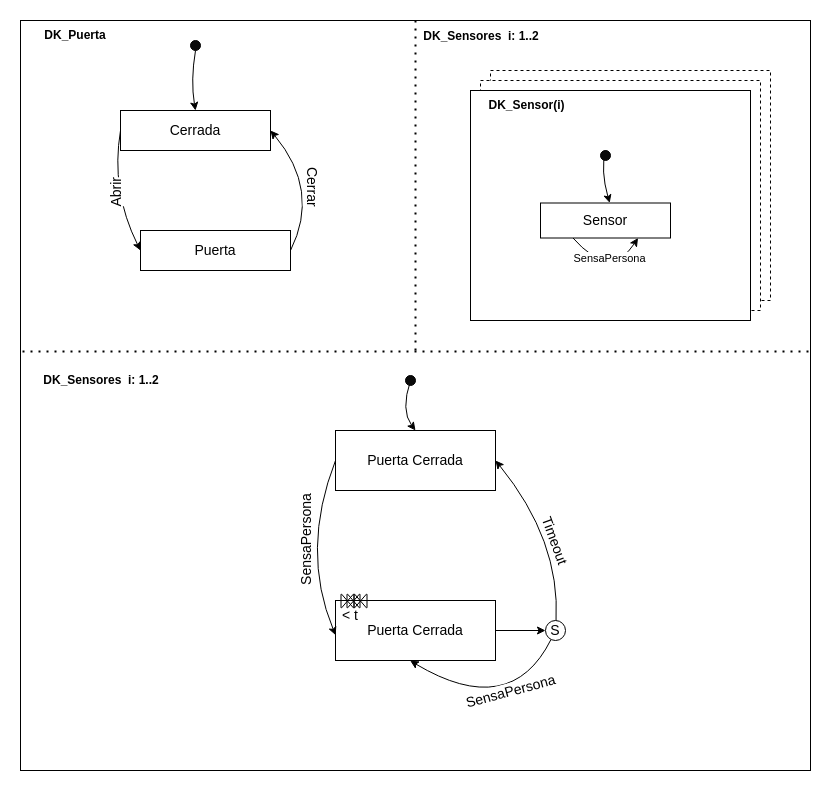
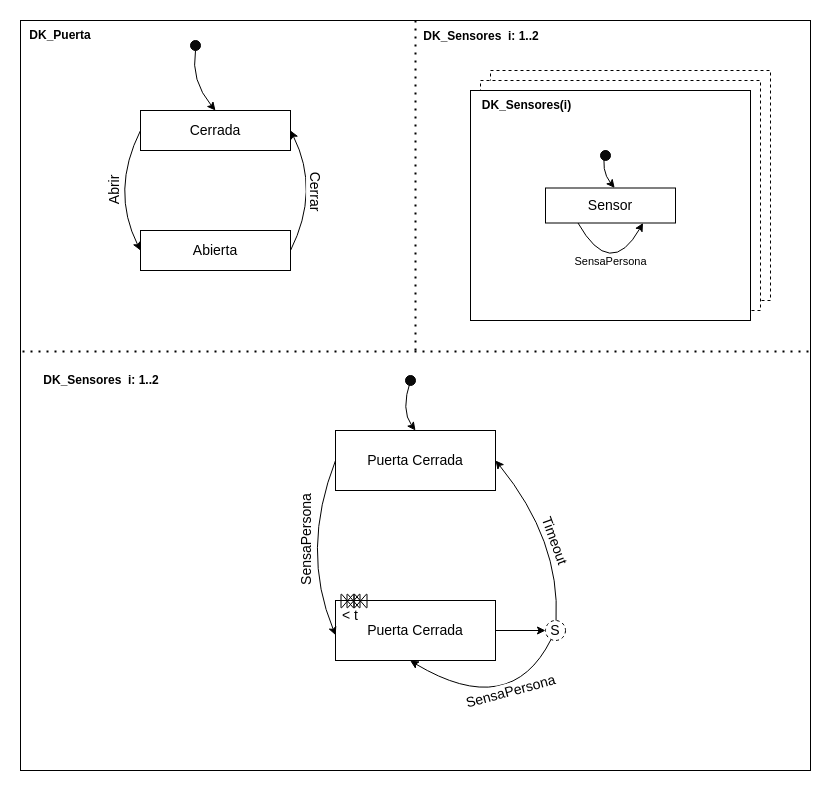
(76, 36) -> (61, 36)
(527, 106) -> (527, 106)
(196, 131) -> (216, 131)
(606, 221) -> (611, 206)
(216, 251) -> (216, 251)
(556, 631) -> (556, 631)
